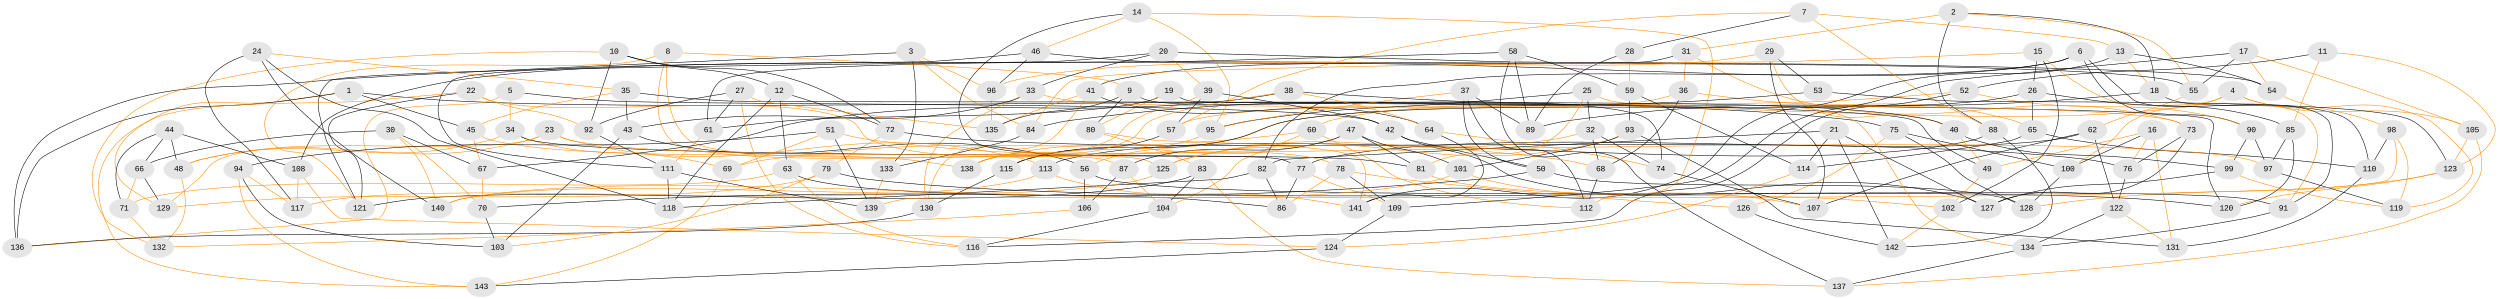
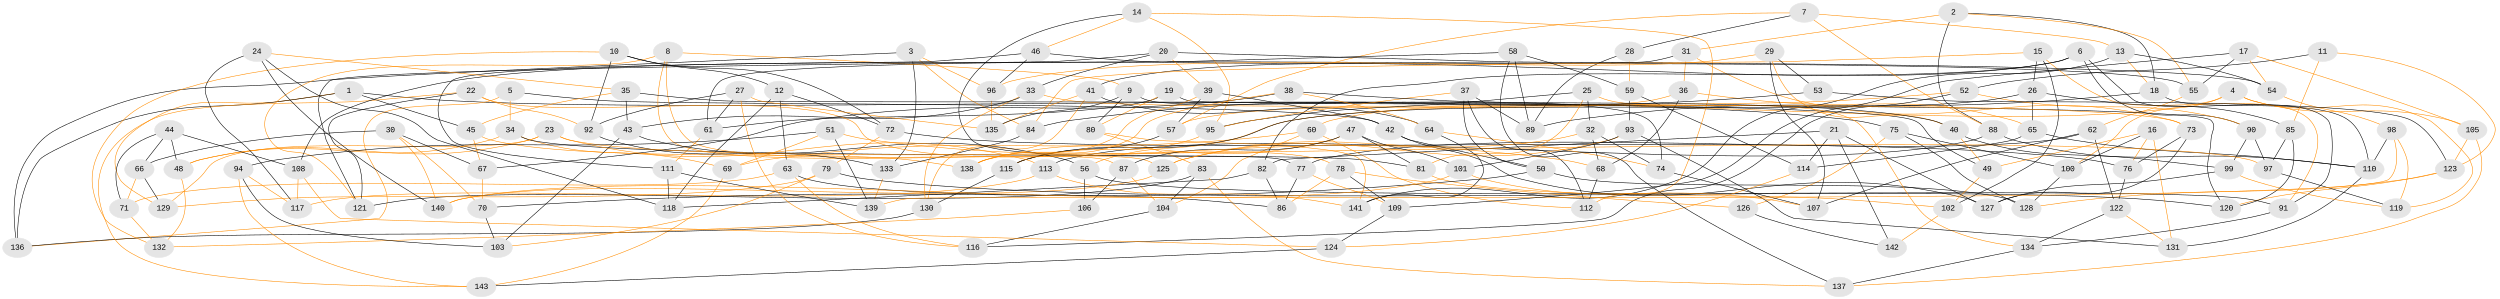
(628, 150) -> (736, 154)
(2028, 229) -> (2179, 157)
